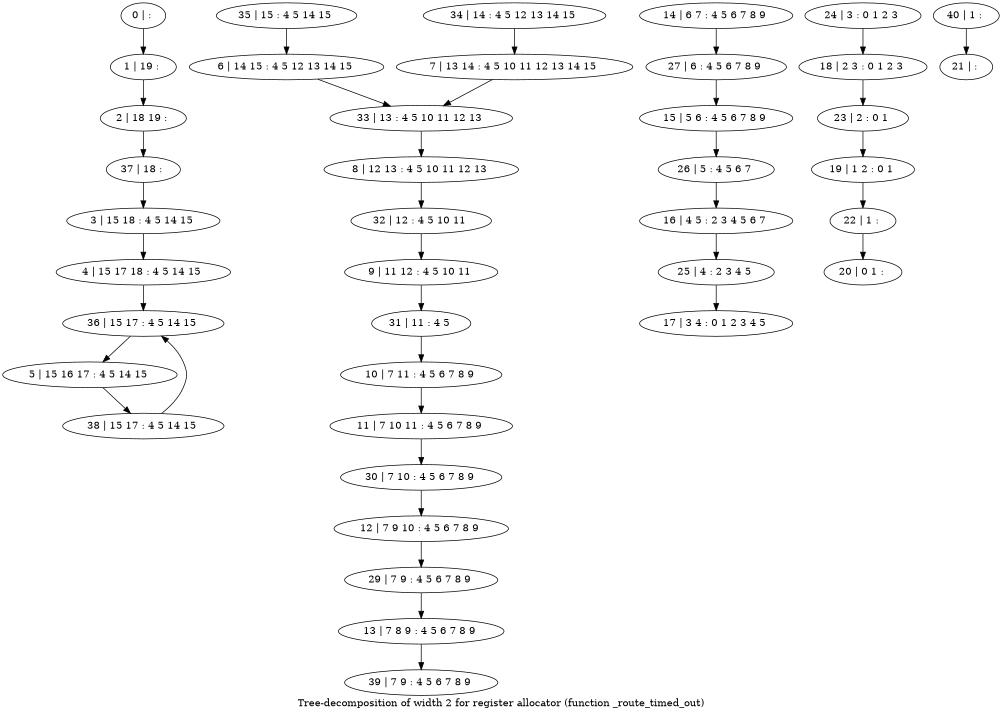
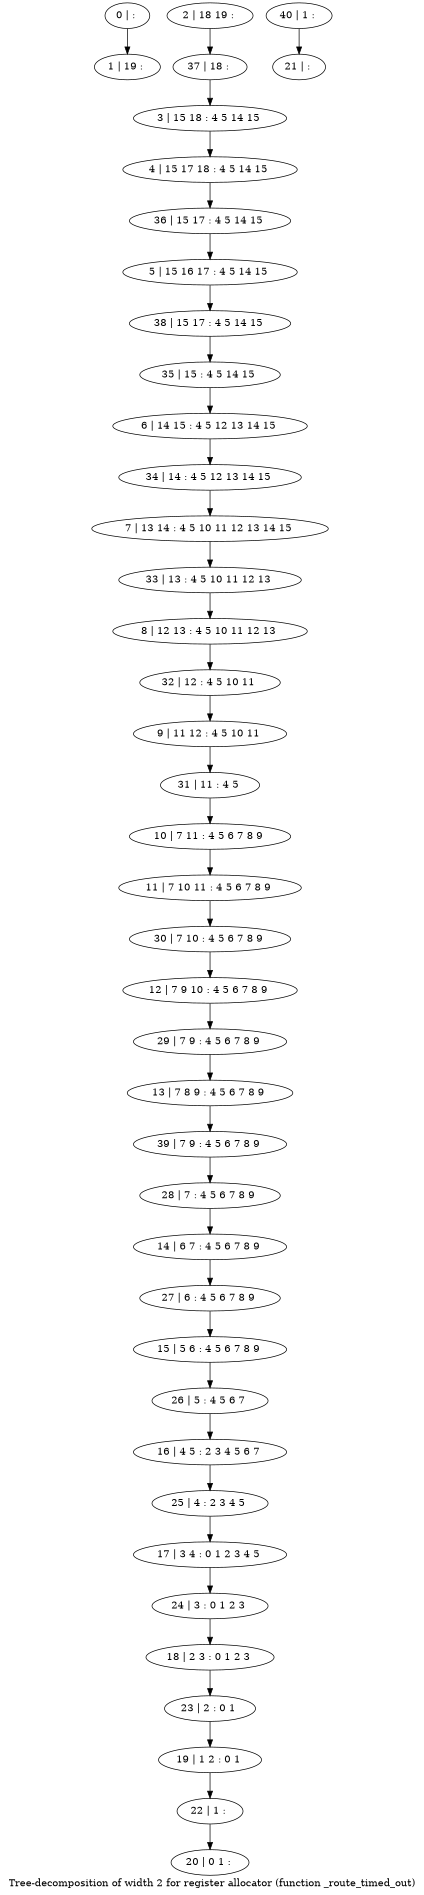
(143, 89) -> none
(351, 91) -> (210, 448)
(186, 378) -> (210, 346)
none -> (210, 1196)
none -> (210, 1577)
